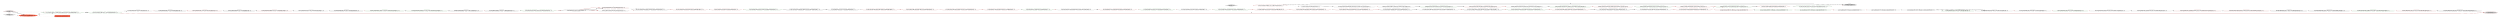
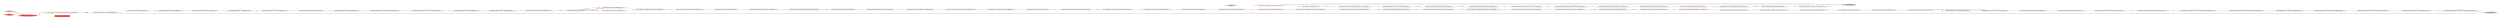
(9, 15) -> (9, 15)
